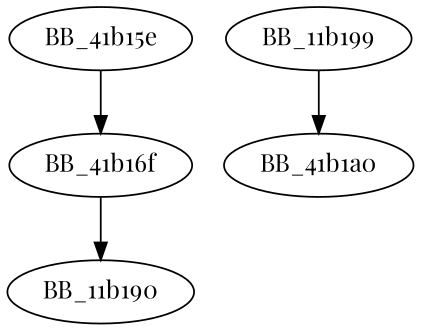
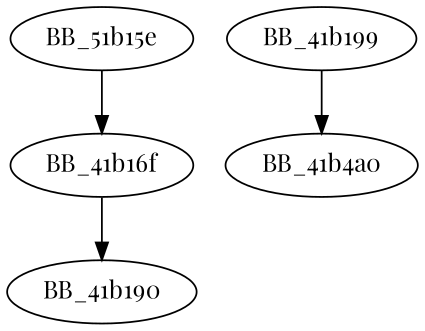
(101, 39) -> (102, 39)
(319, 39) -> (322, 39)
(319, 165) -> (322, 165)
(101, 292) -> (102, 292)
